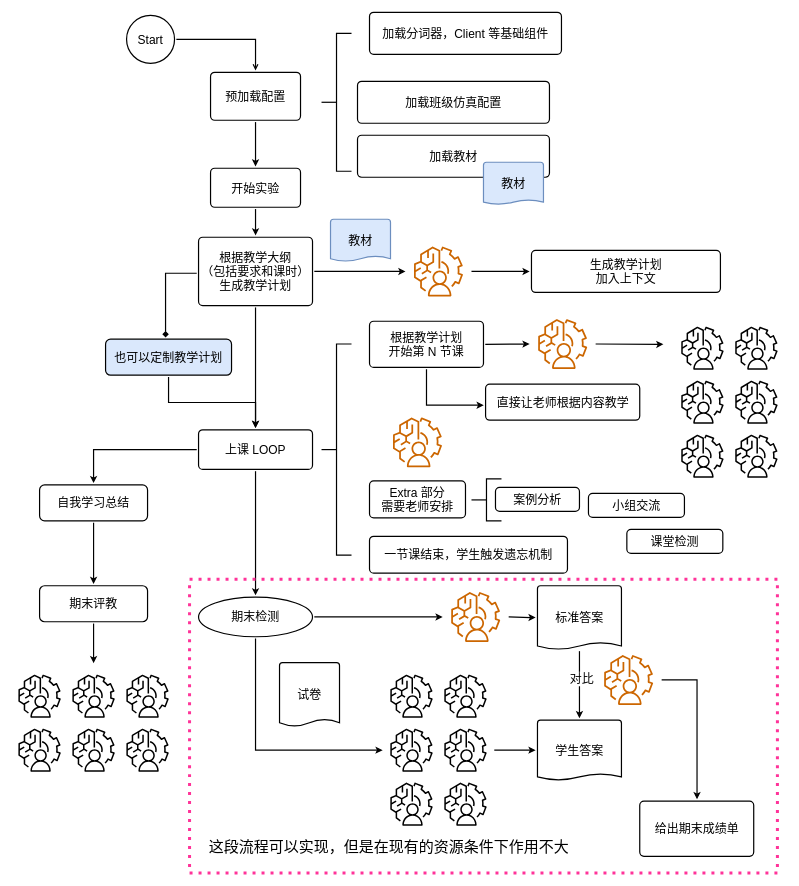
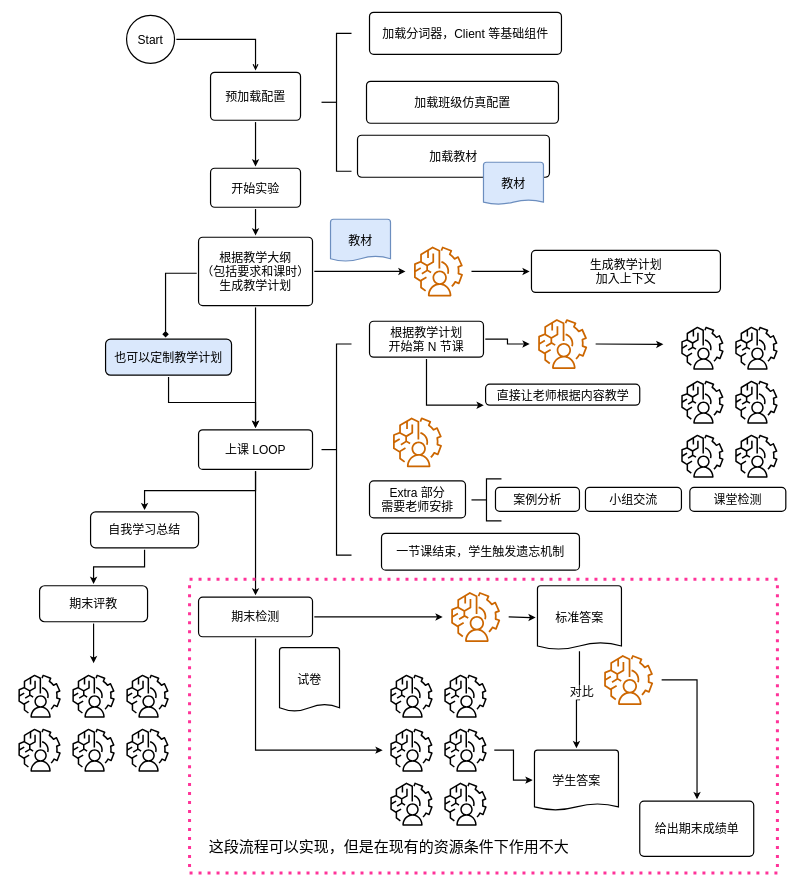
(453, 102) -> (462, 102)
(426, 344) -> (426, 339)
(563, 402) -> (563, 395)
(93, 503) -> (144, 530)
(636, 506) -> (633, 500)
(675, 542) -> (738, 500)
(468, 555) -> (480, 552)
(255, 617) -> (255, 617)
(309, 695) -> (309, 680)
(579, 750) -> (576, 780)
